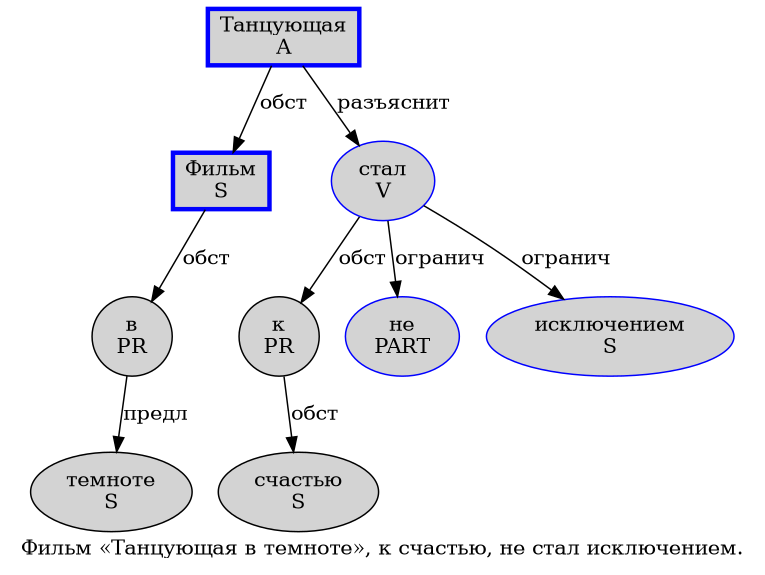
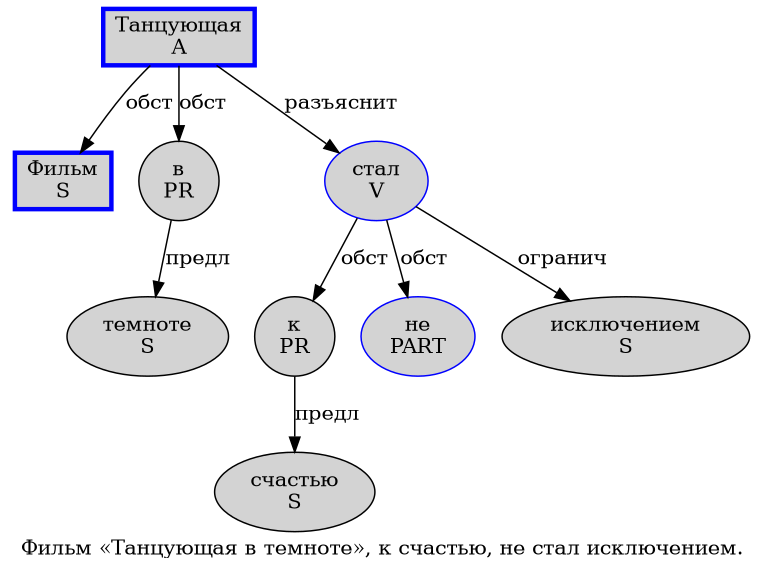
(182, 249) -> (179, 96)
(440, 259) -> (424, 259)
(610, 336) -> (626, 336)
(315, 414) -> (327, 414)
